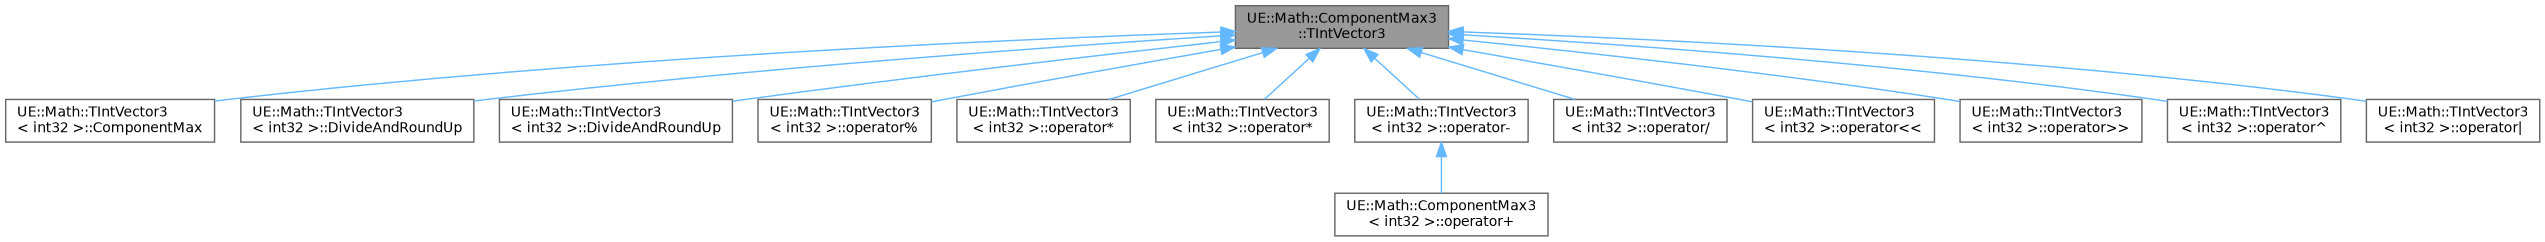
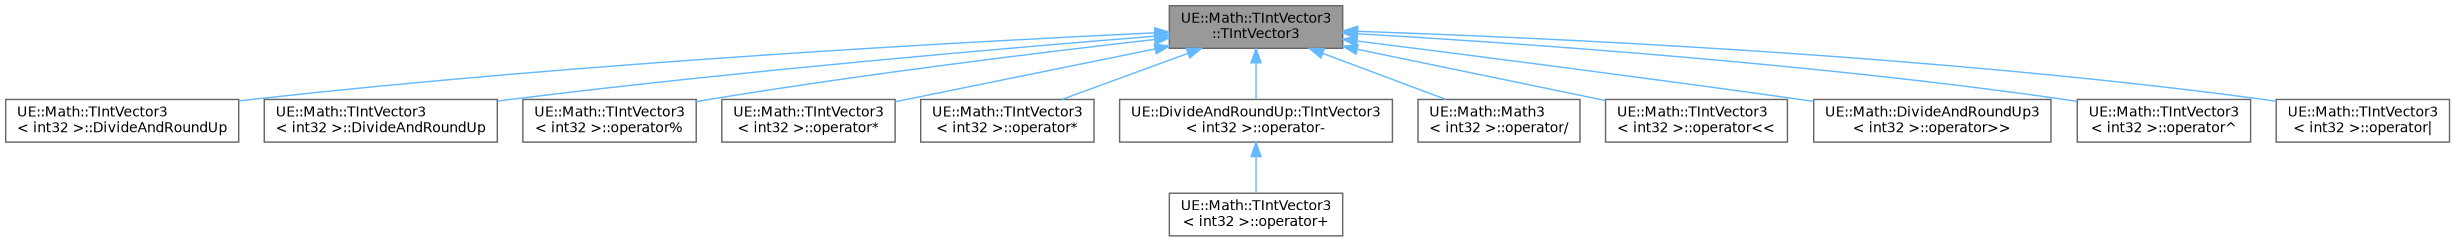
(1342, 27) -> (1256, 27)
(110, 121) -> none
(1441, 121) -> (1256, 121)
(1640, 121) -> (1499, 121)
(2051, 121) -> (1932, 121)
(1441, 215) -> (1256, 215)
